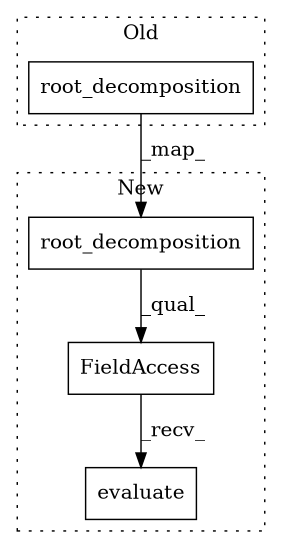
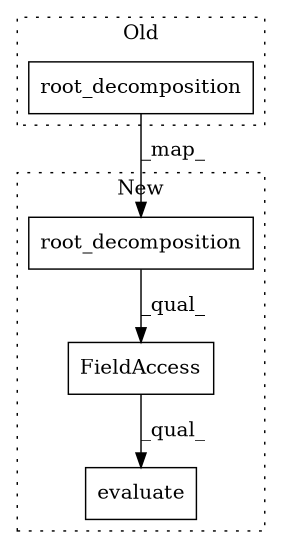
(173, 431) -> (173, 431)
